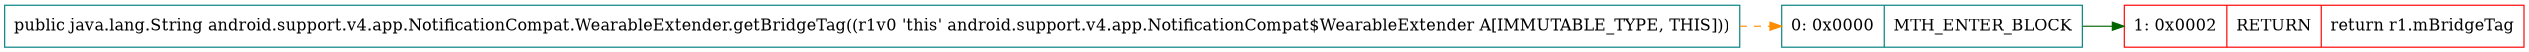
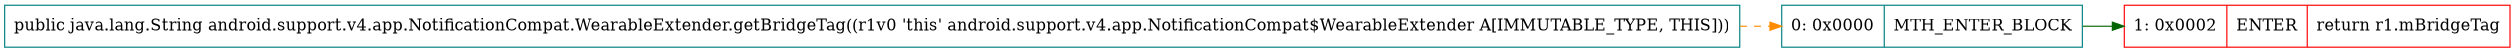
(2274, 26) -> (2267, 26)
